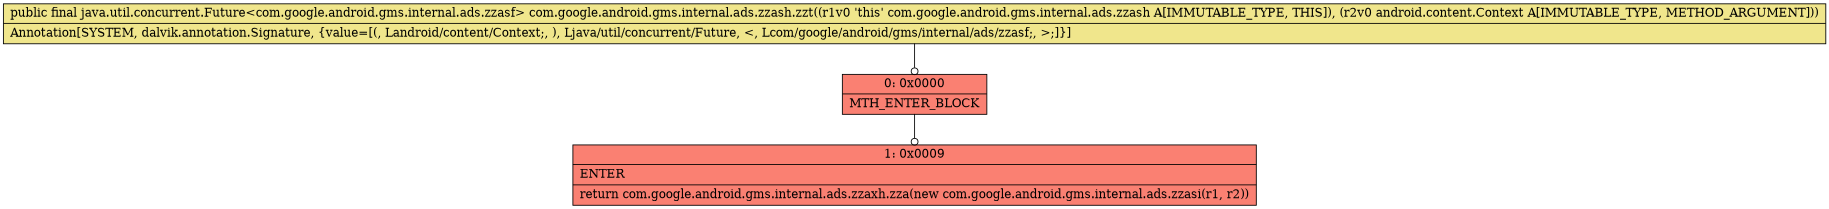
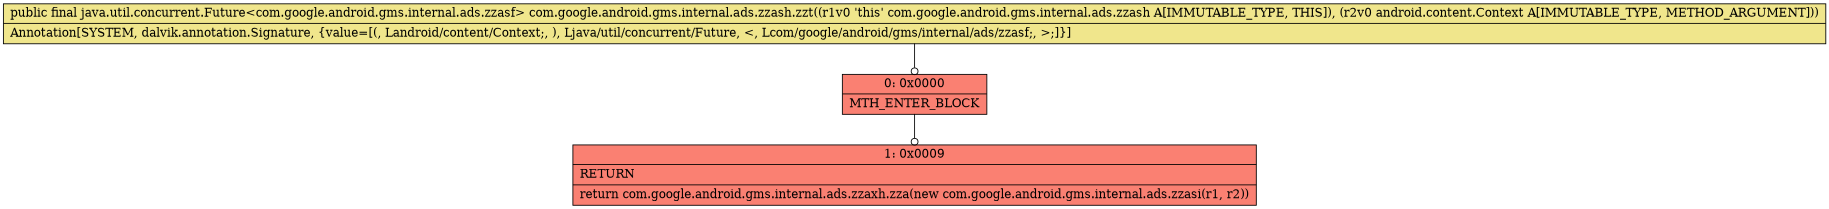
(602, 174) -> (607, 174)
